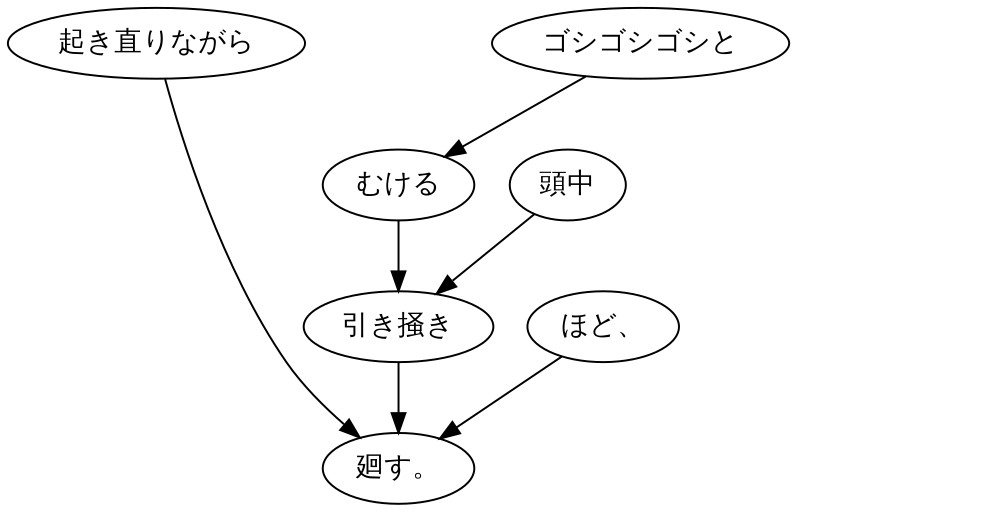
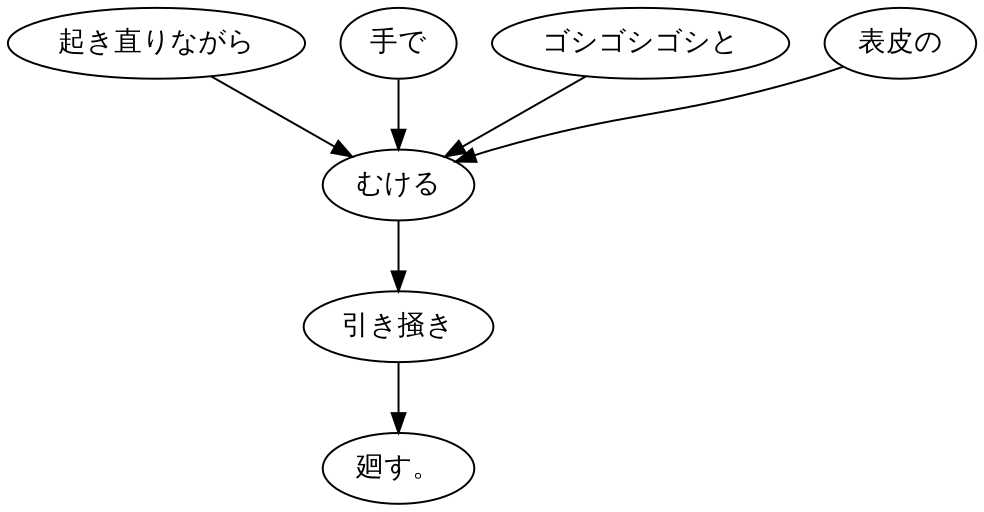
none -> (399, 43)
none -> (900, 43)
(568, 185) -> none
(232, 264) -> (273, 112)
(603, 327) -> none
